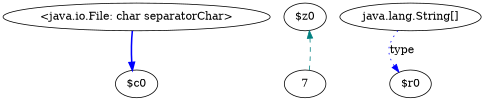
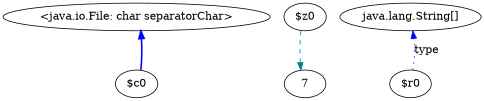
(131, 47) -> (142, 54)
(389, 48) -> (414, 54)
(310, 54) -> (300, 46)
